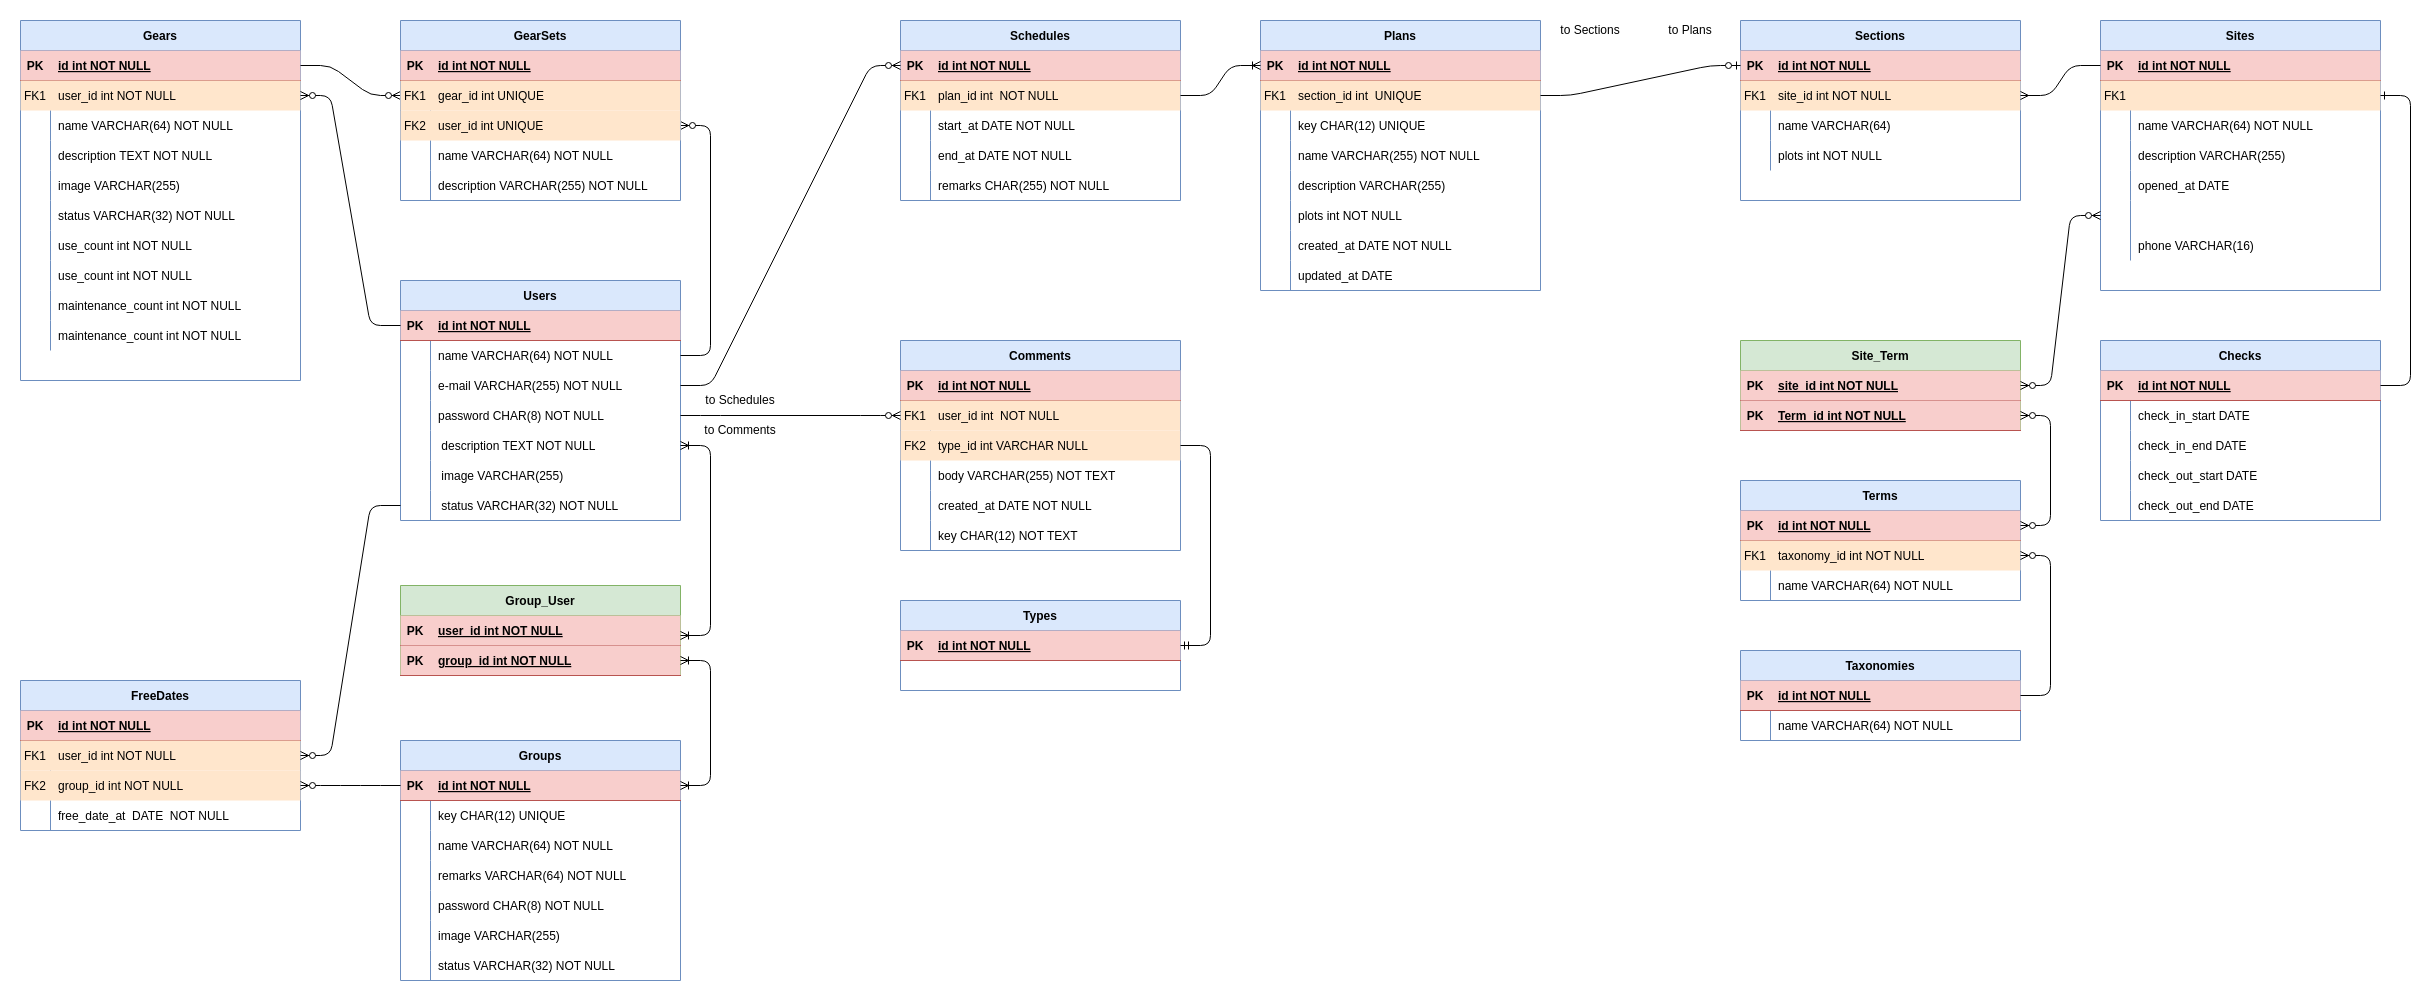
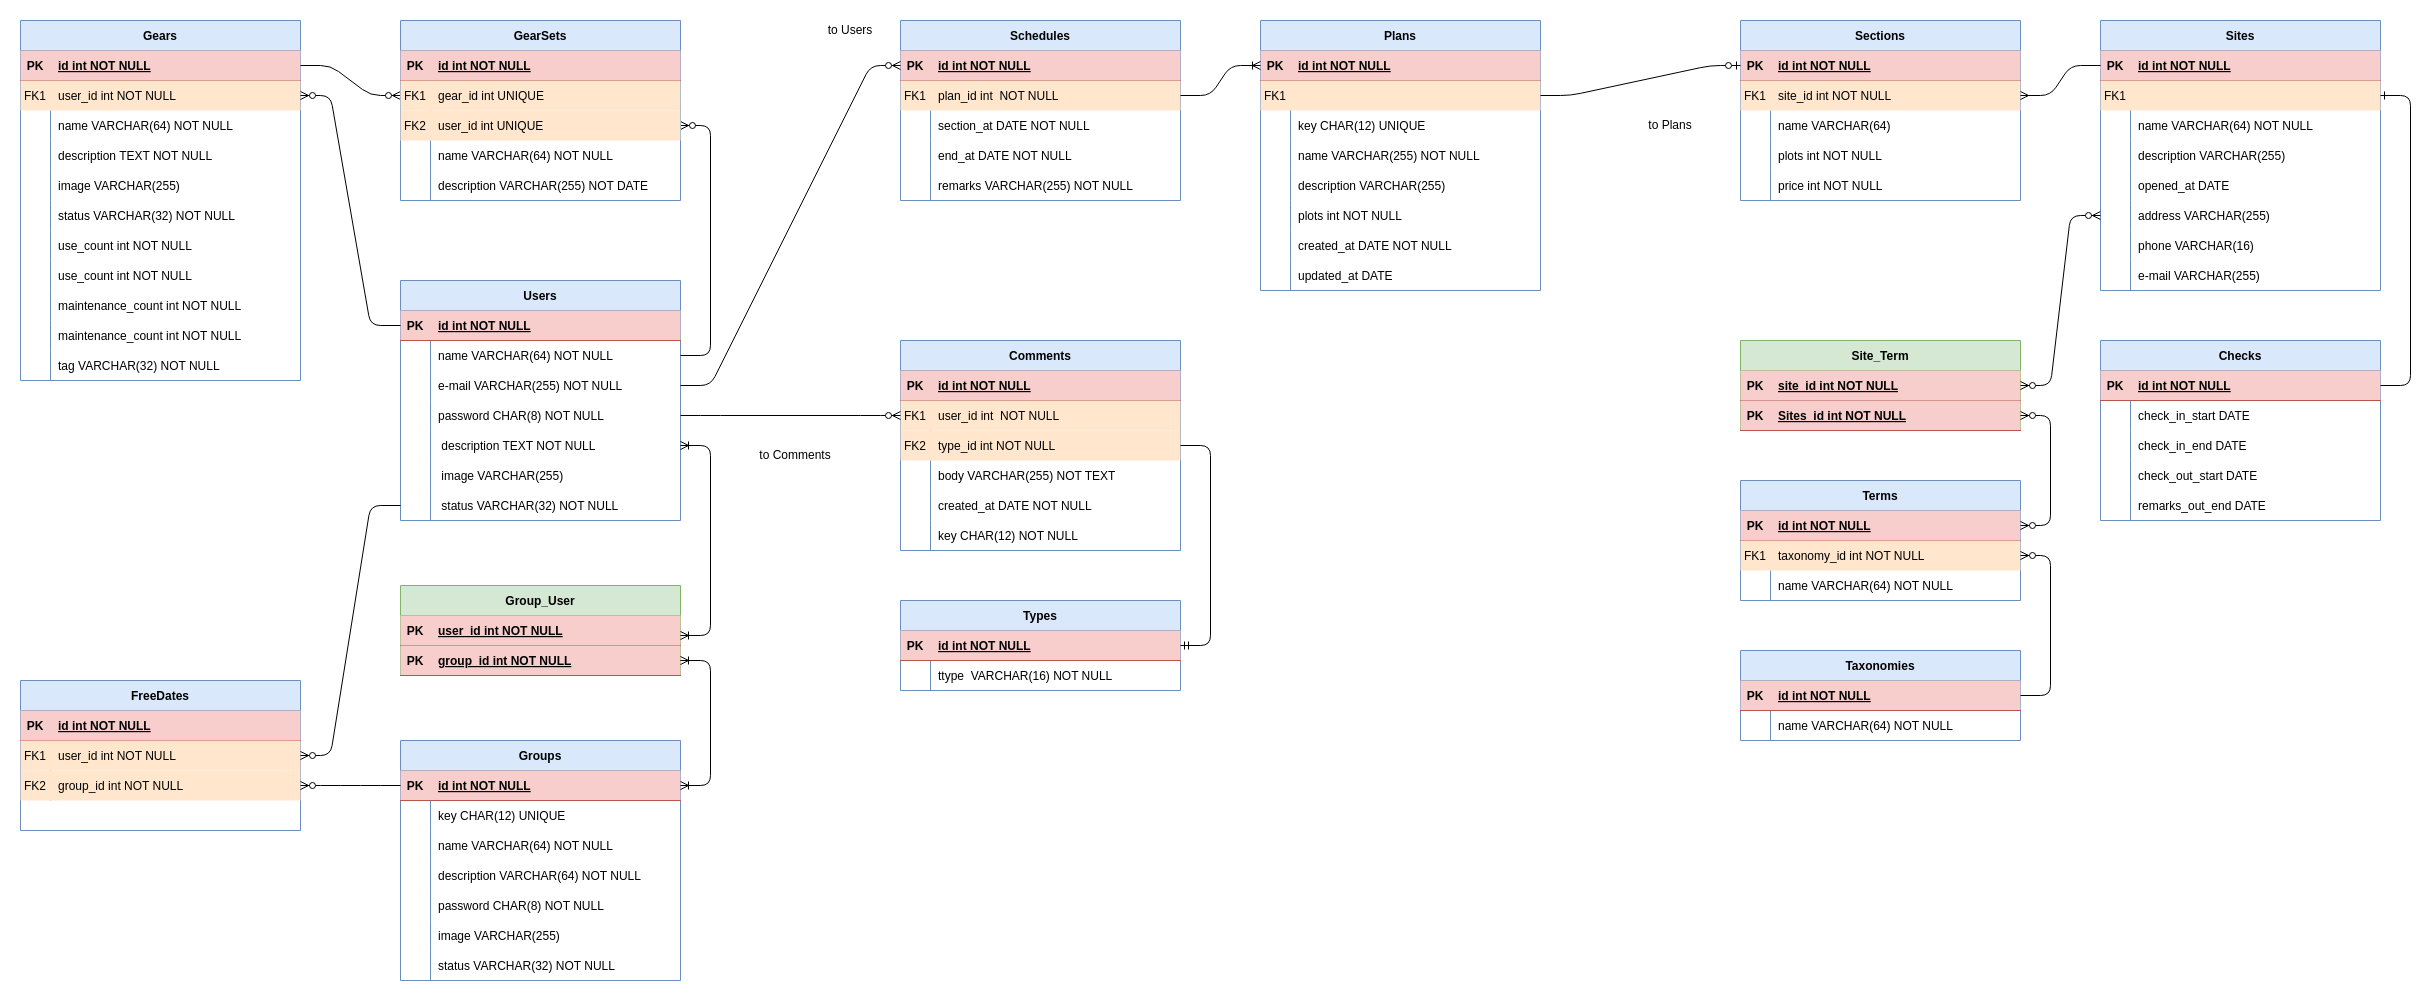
none -> (851, 31)
(1591, 31) -> none
(1691, 31) -> (1671, 126)
(1416, 96) -> none
(1007, 126) -> (1012, 126)
(541, 186) -> (541, 186)
(1021, 186) -> (1031, 186)
none -> (1896, 186)
none -> (2256, 216)
none -> (2256, 276)
none -> (176, 366)
(741, 401) -> none
(1837, 416) -> (1839, 416)
(741, 431) -> (796, 456)
(1011, 446) -> (997, 446)
(2197, 506) -> (2204, 506)
(1004, 536) -> (1004, 536)
none -> (1056, 676)
(176, 816) -> none
(527, 876) -> (538, 876)
